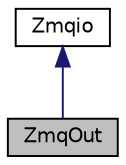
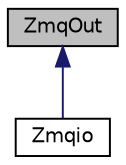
(63, 93) -> (63, 93)
